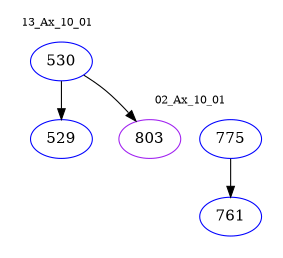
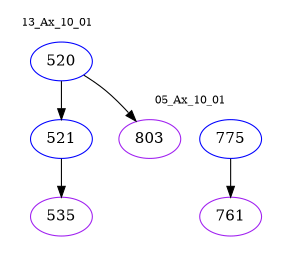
(61, 61) -> (61, 61)
(190, 101) -> (190, 101)
(61, 139) -> (61, 139)
none -> (61, 217)
(231, 217) -> (231, 217)
